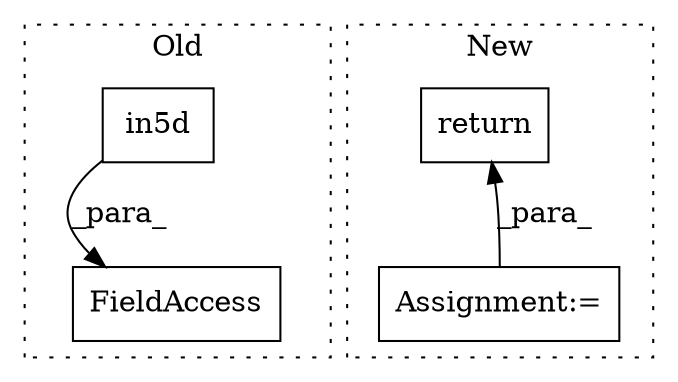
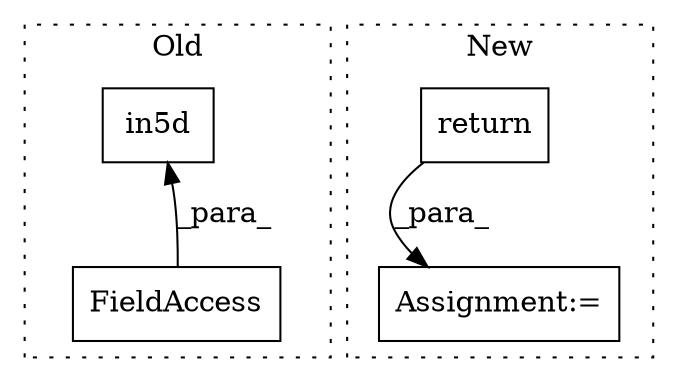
(69, 204) -> (177, 225)
(499, 225) -> (391, 205)
